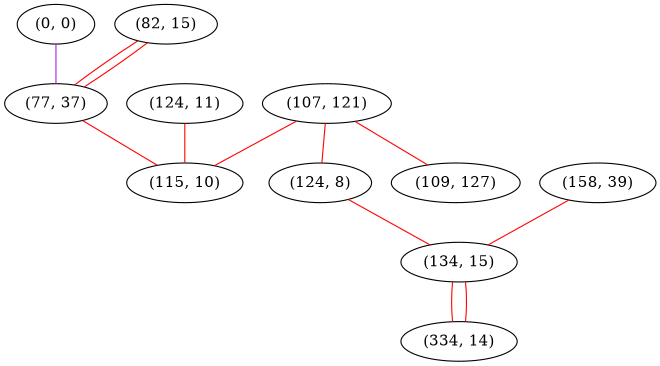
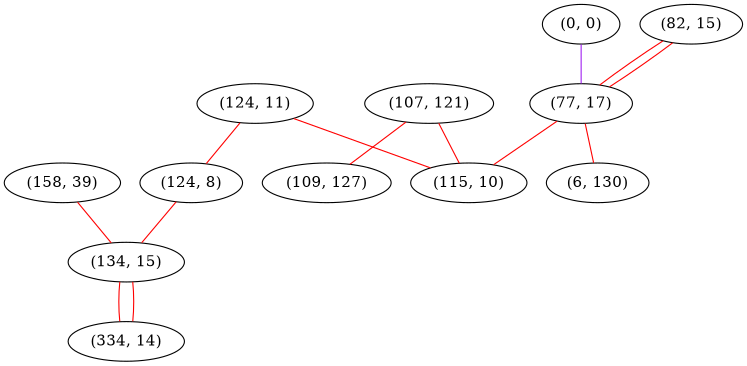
(56, 104) -> (581, 104)
(324, 143) -> (223, 143)
none -> (598, 183)
